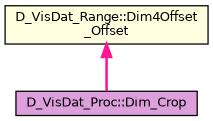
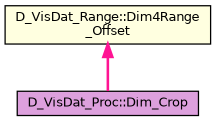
(107, 25) -> (108, 25)
